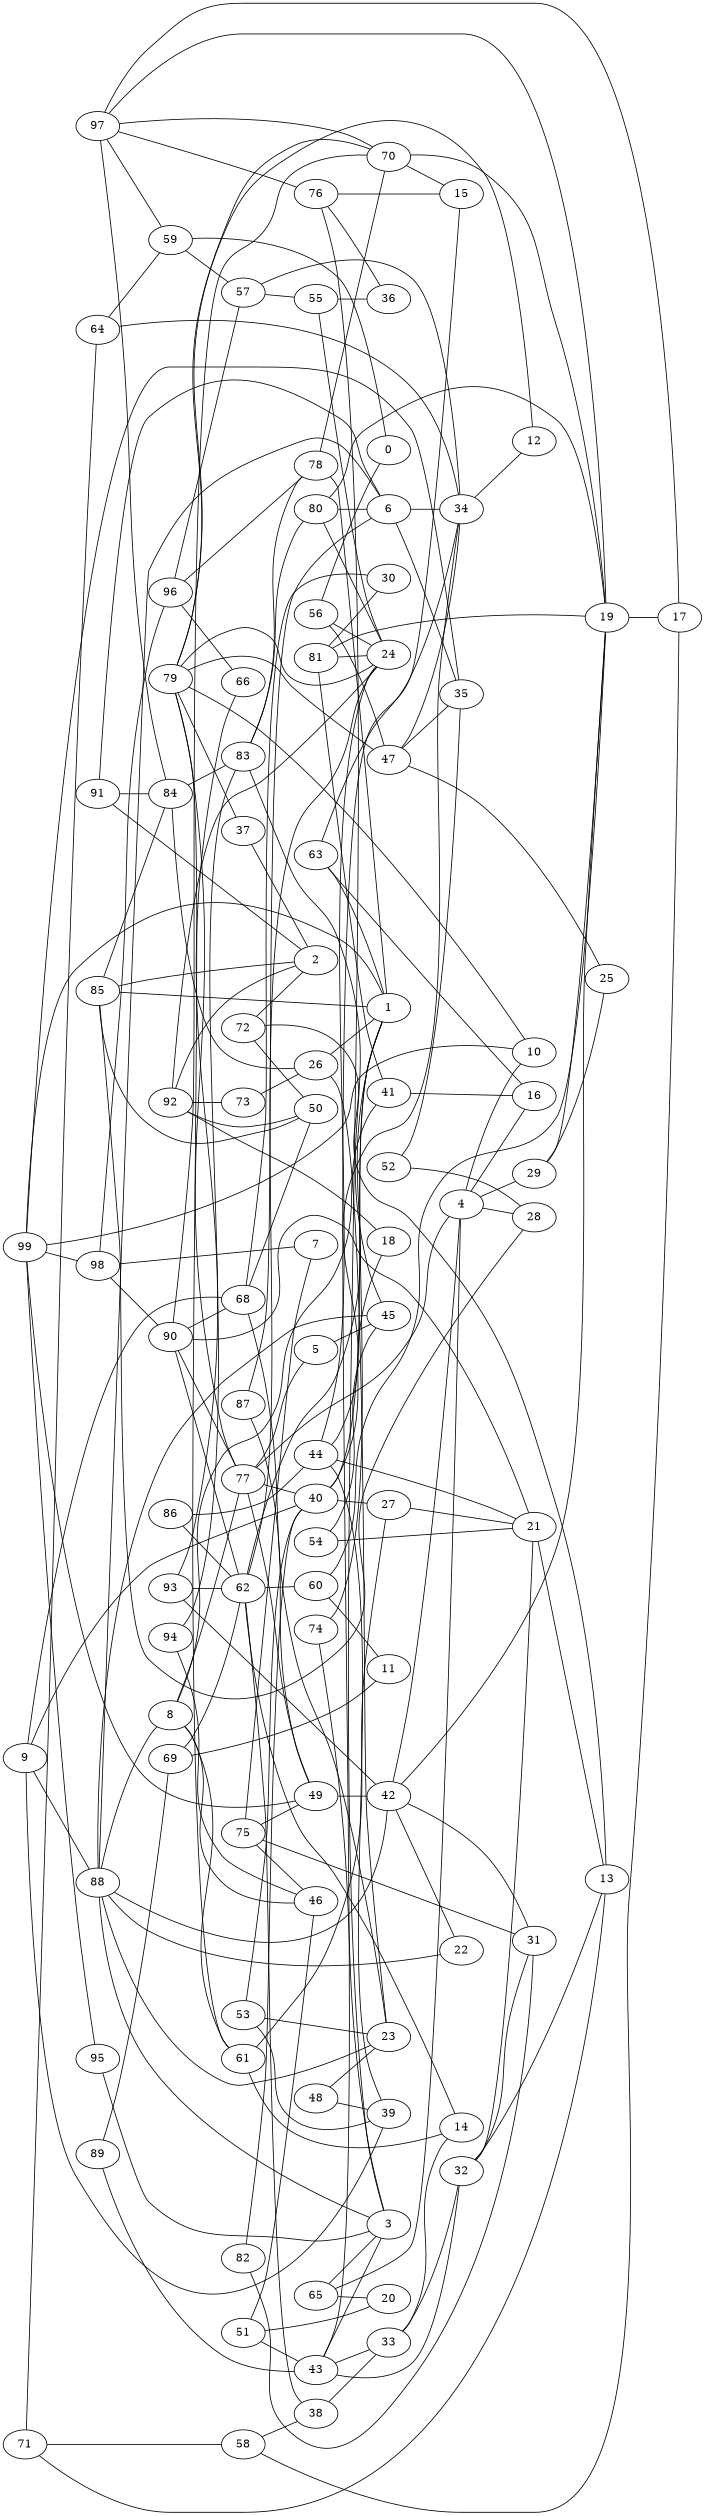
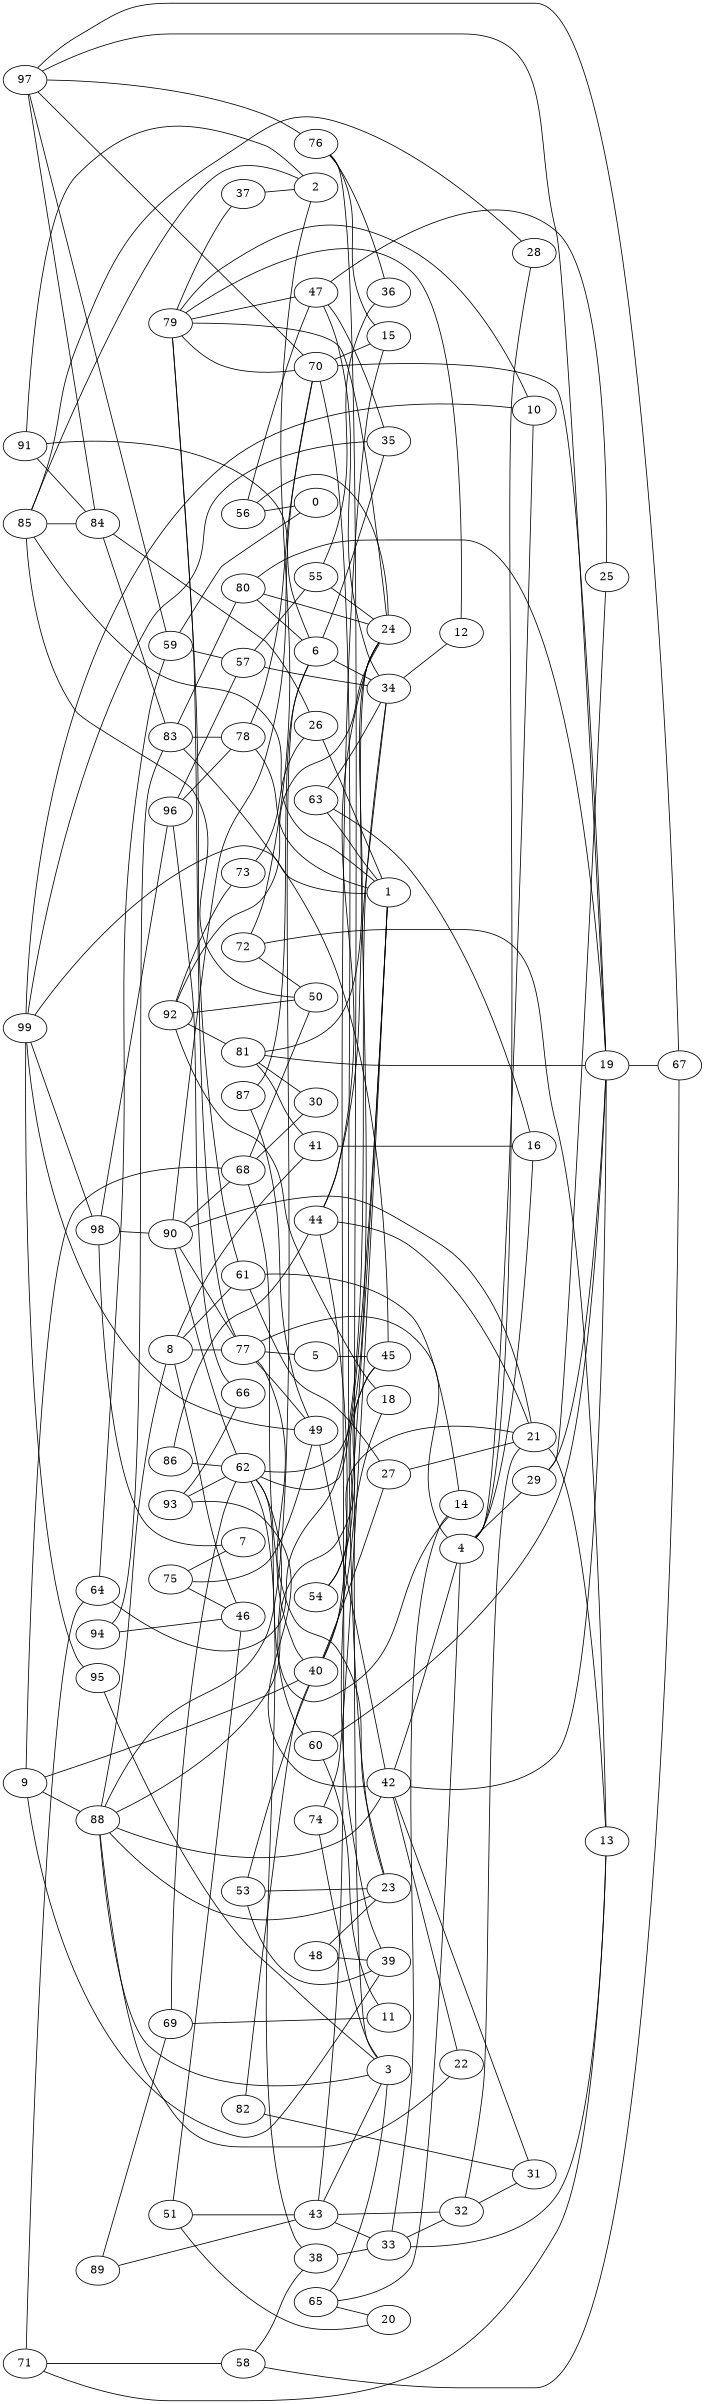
(680, 618) -> (680, 1065)
(218, 1010) -> (209, 1035)
(389, 1167) -> none
(363, 1548) -> (349, 1165)
(389, 1887) -> none
(548, 2031) -> (576, 2145)
